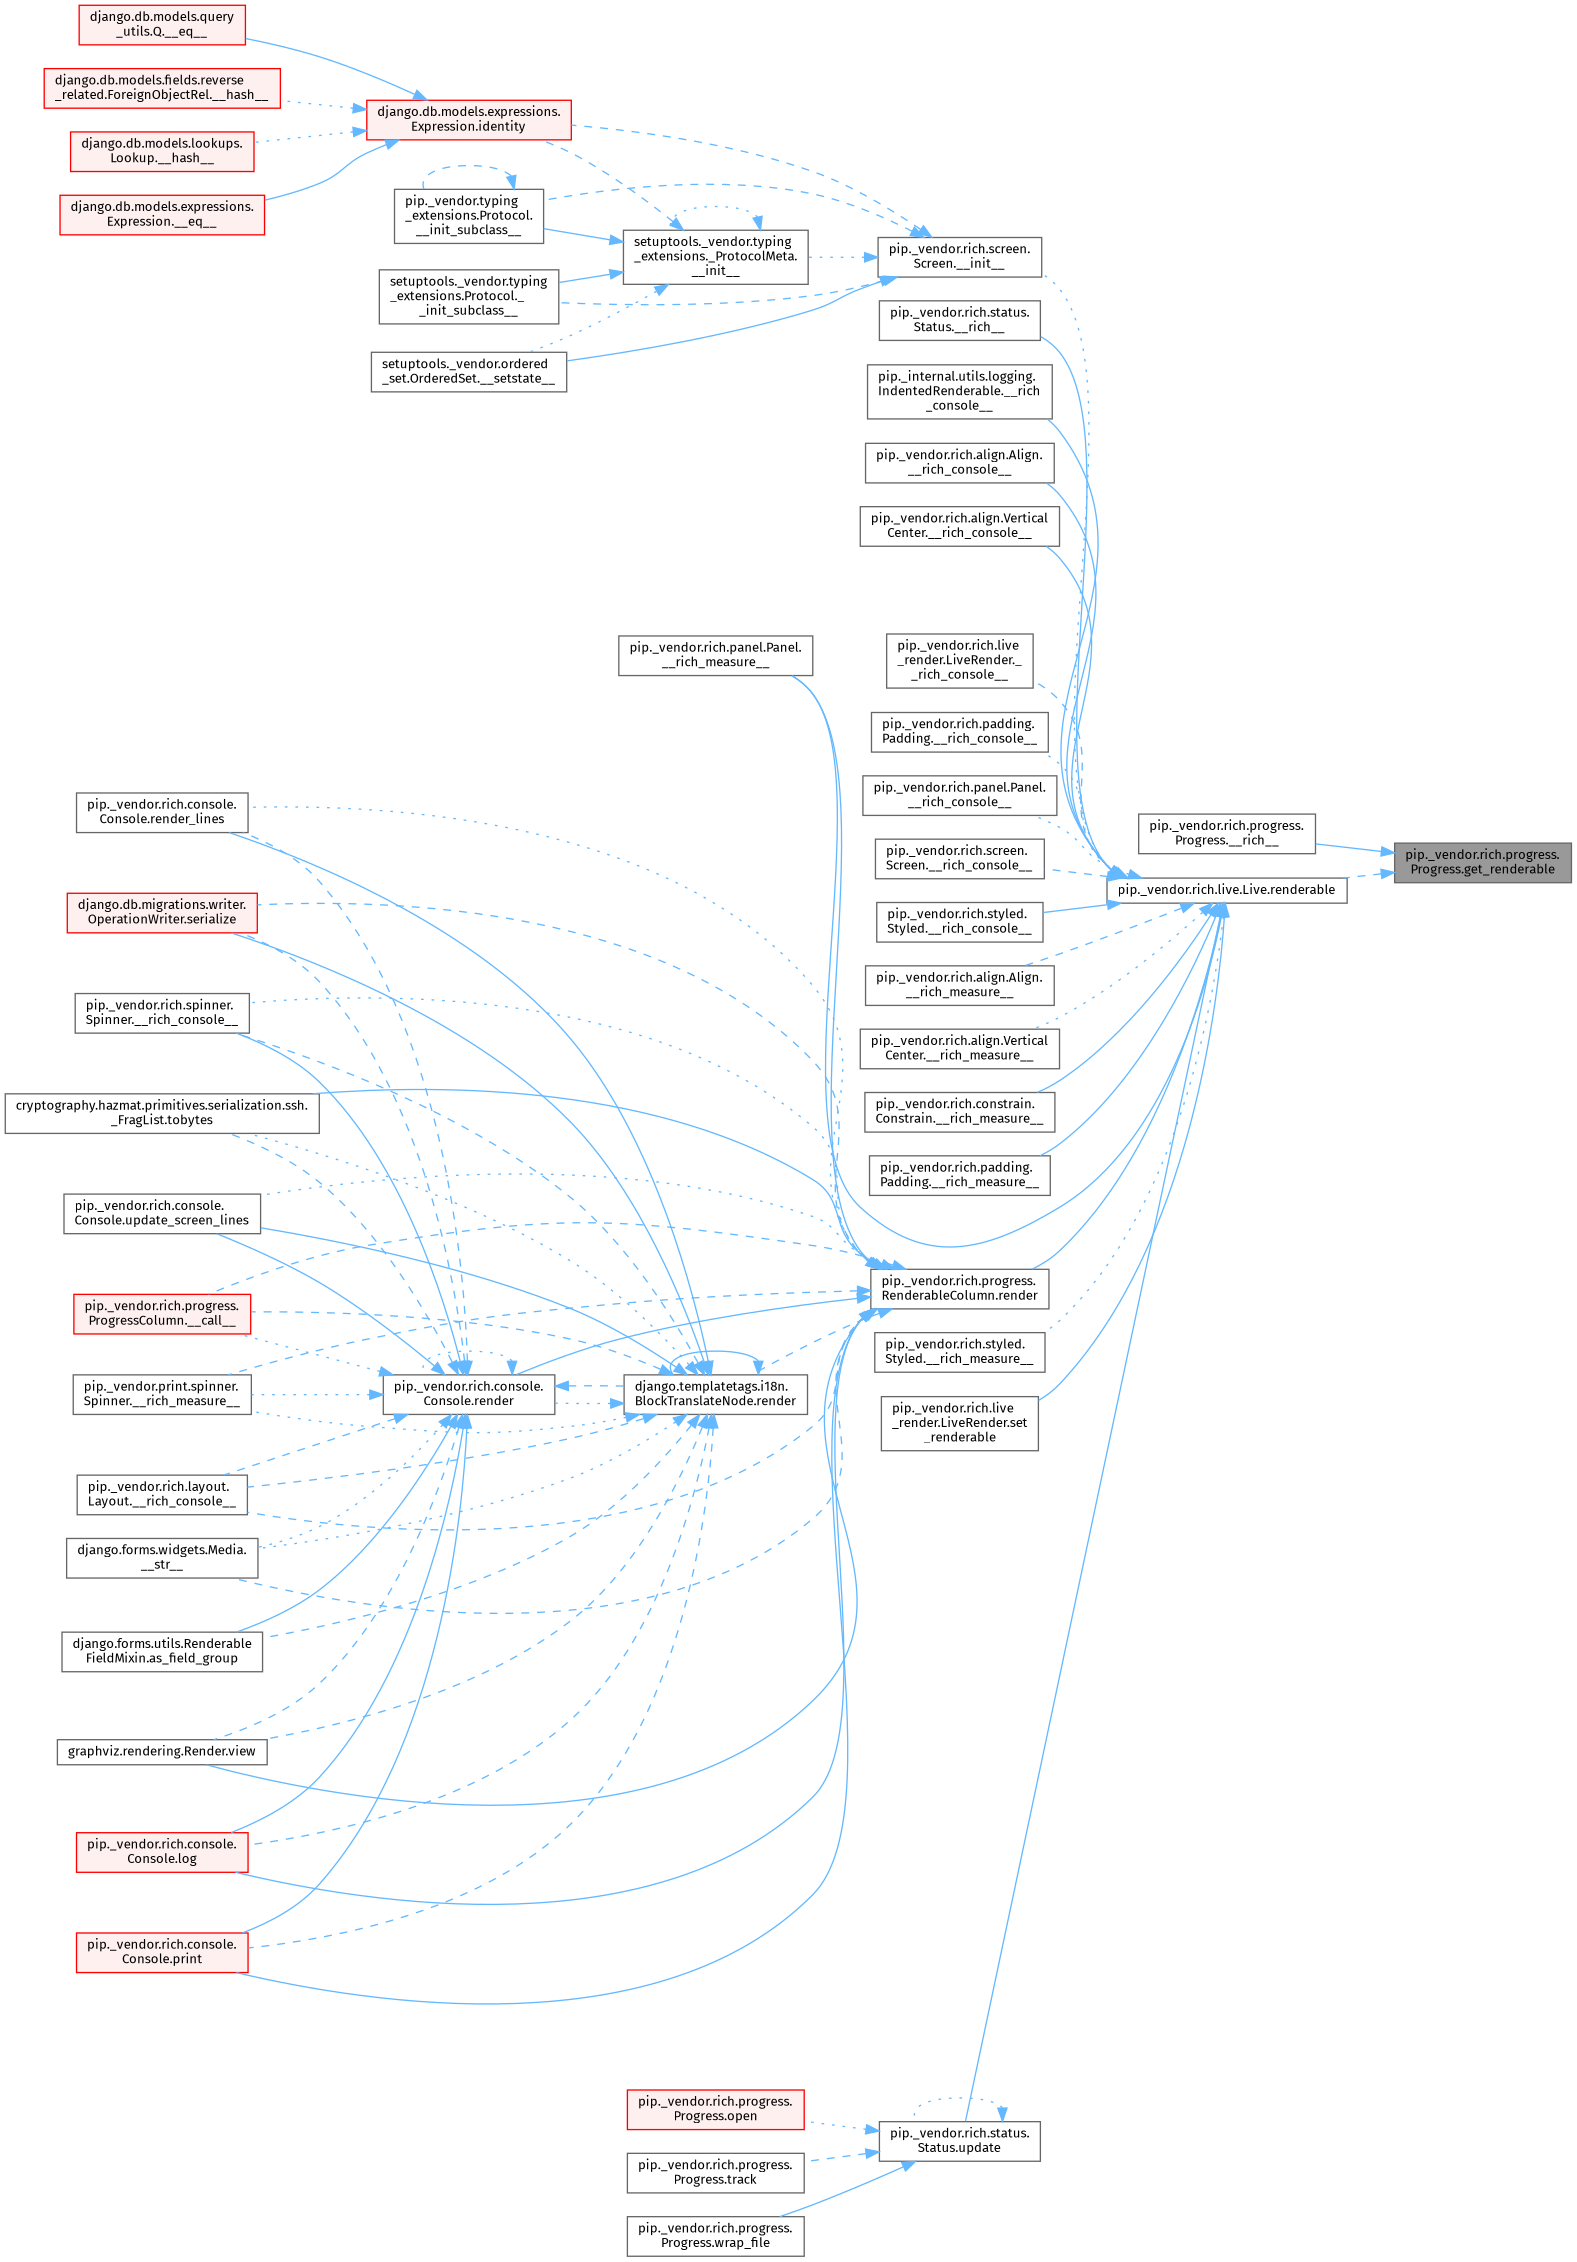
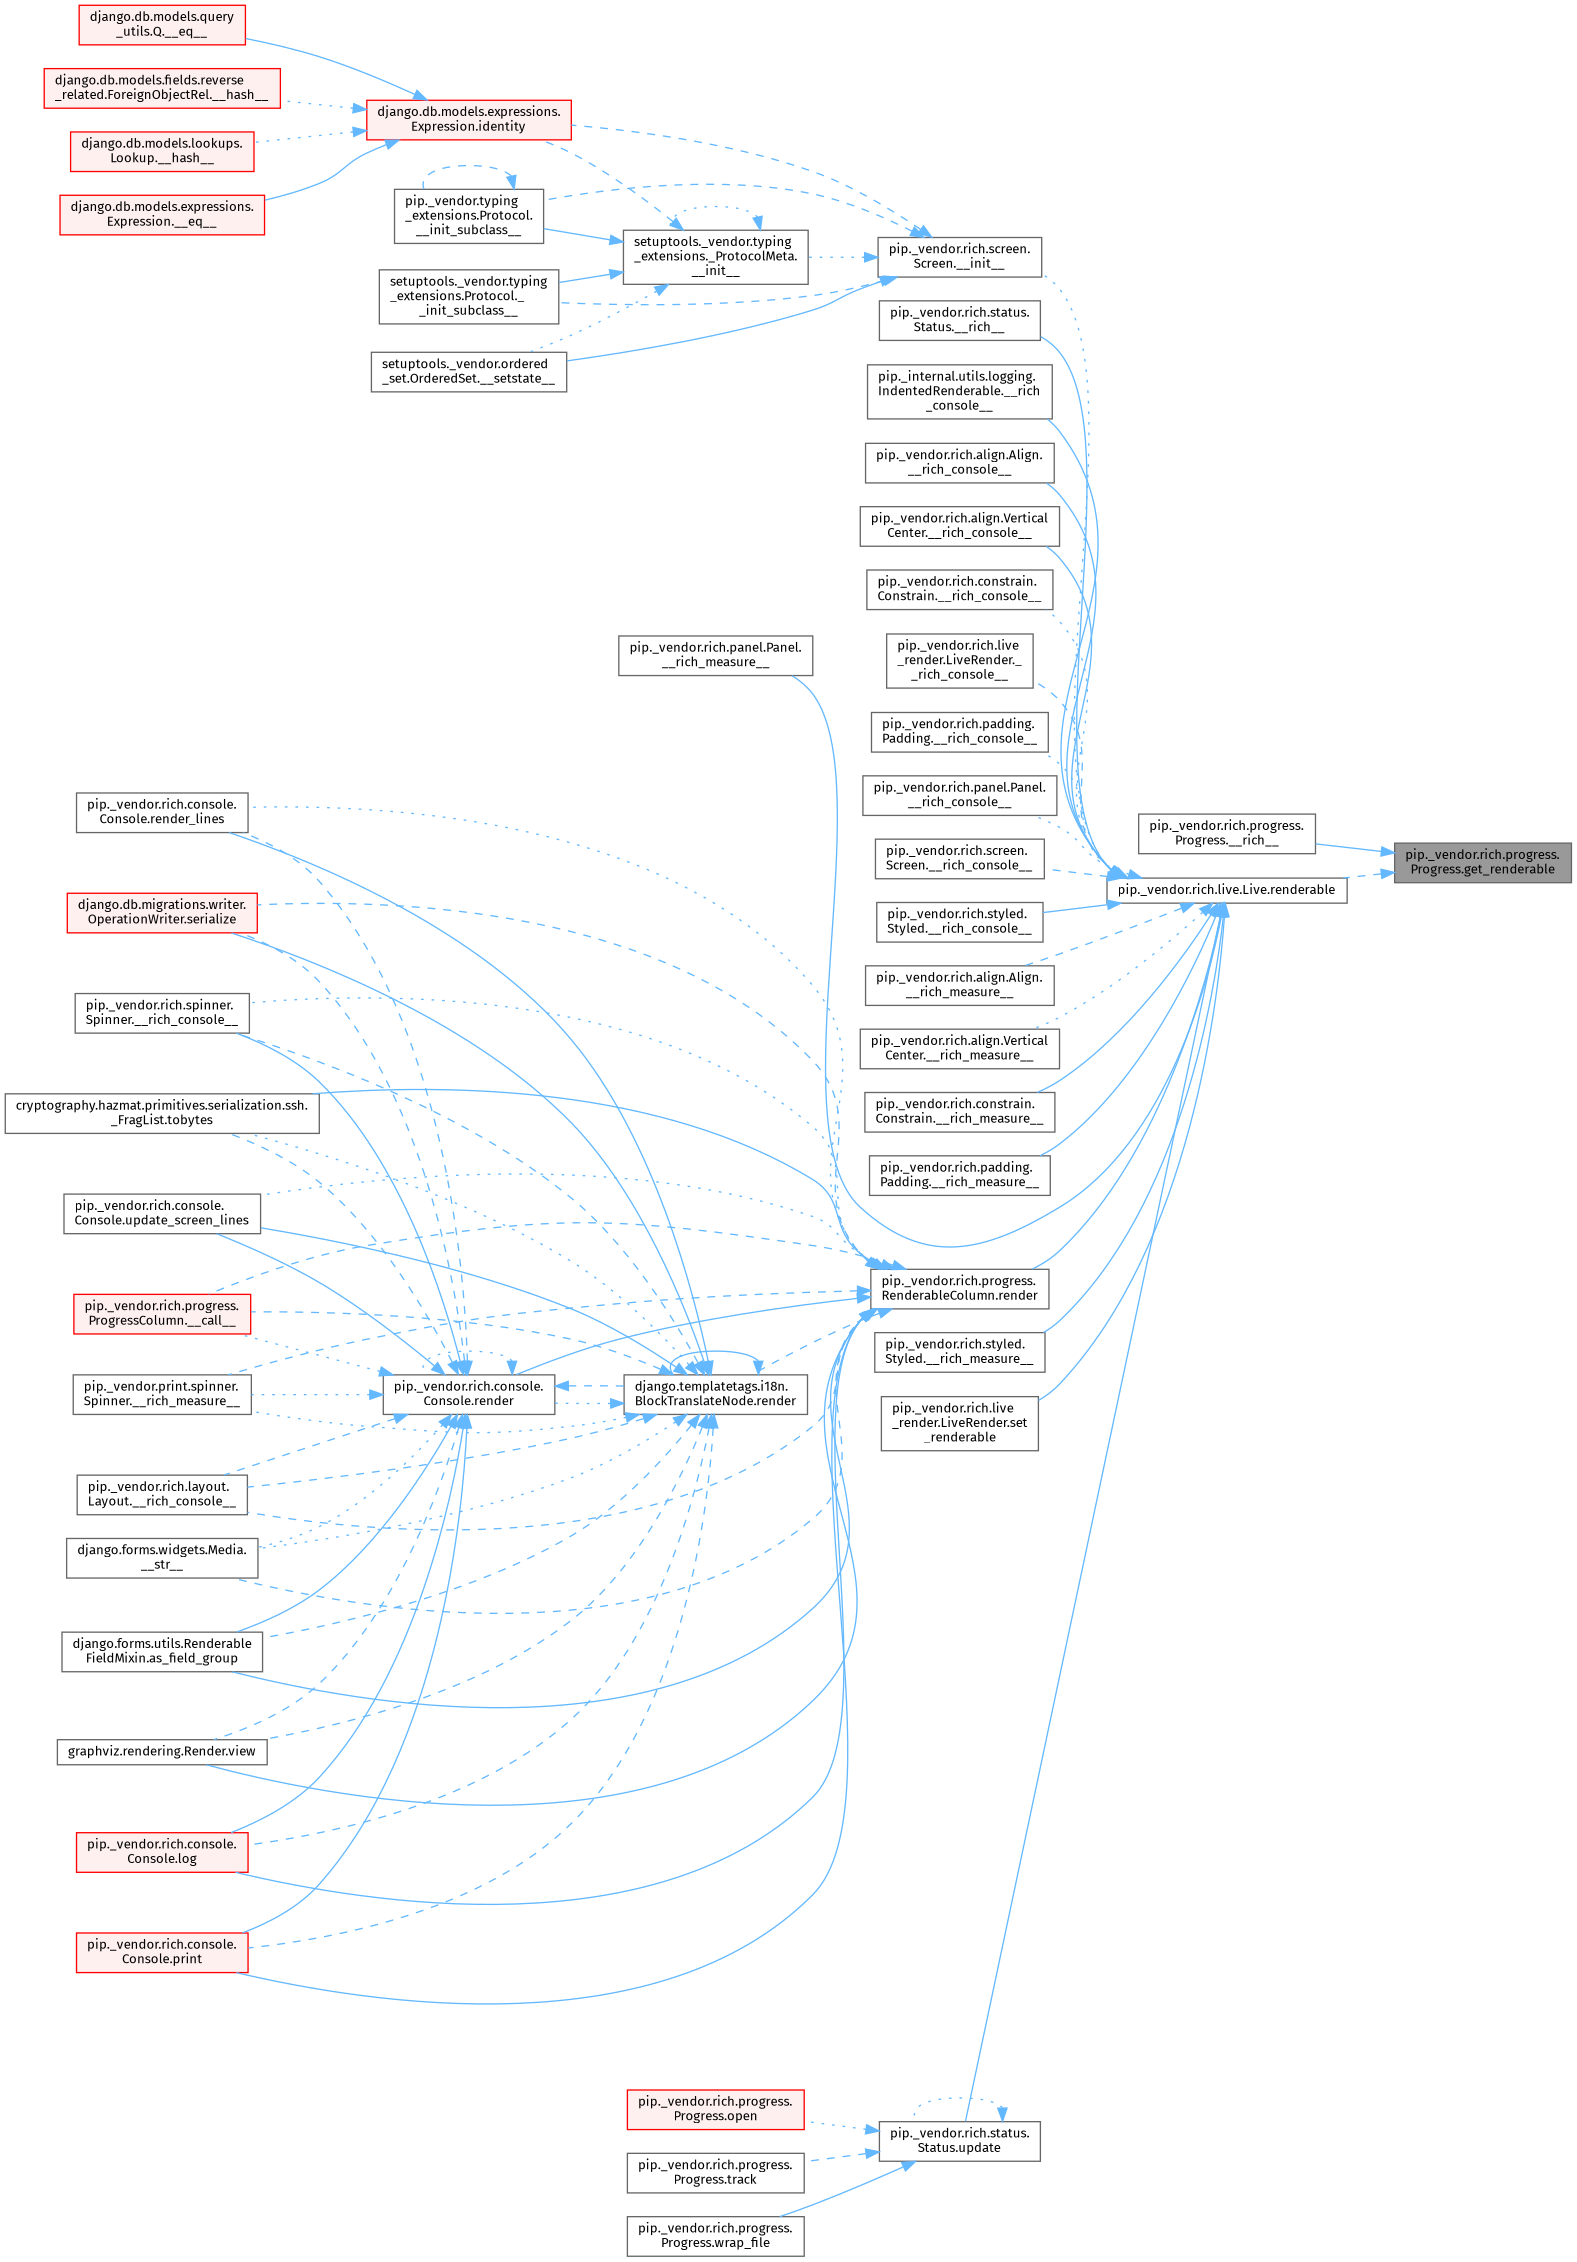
none -> (960, 590)
(837, 966) -> (685, 1680)
(1157, 1174) -> (1157, 1174)
